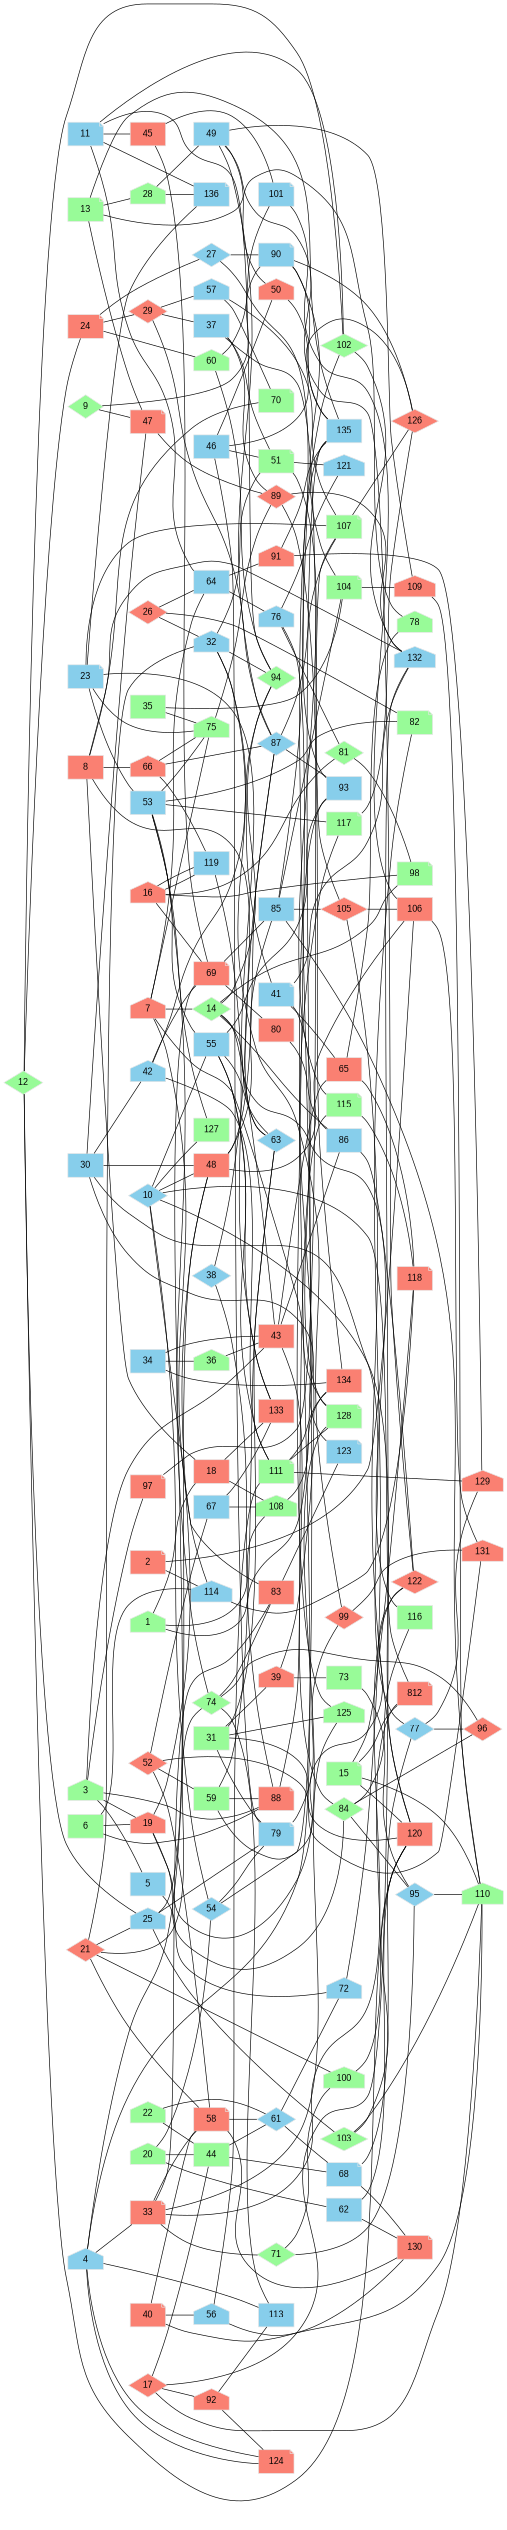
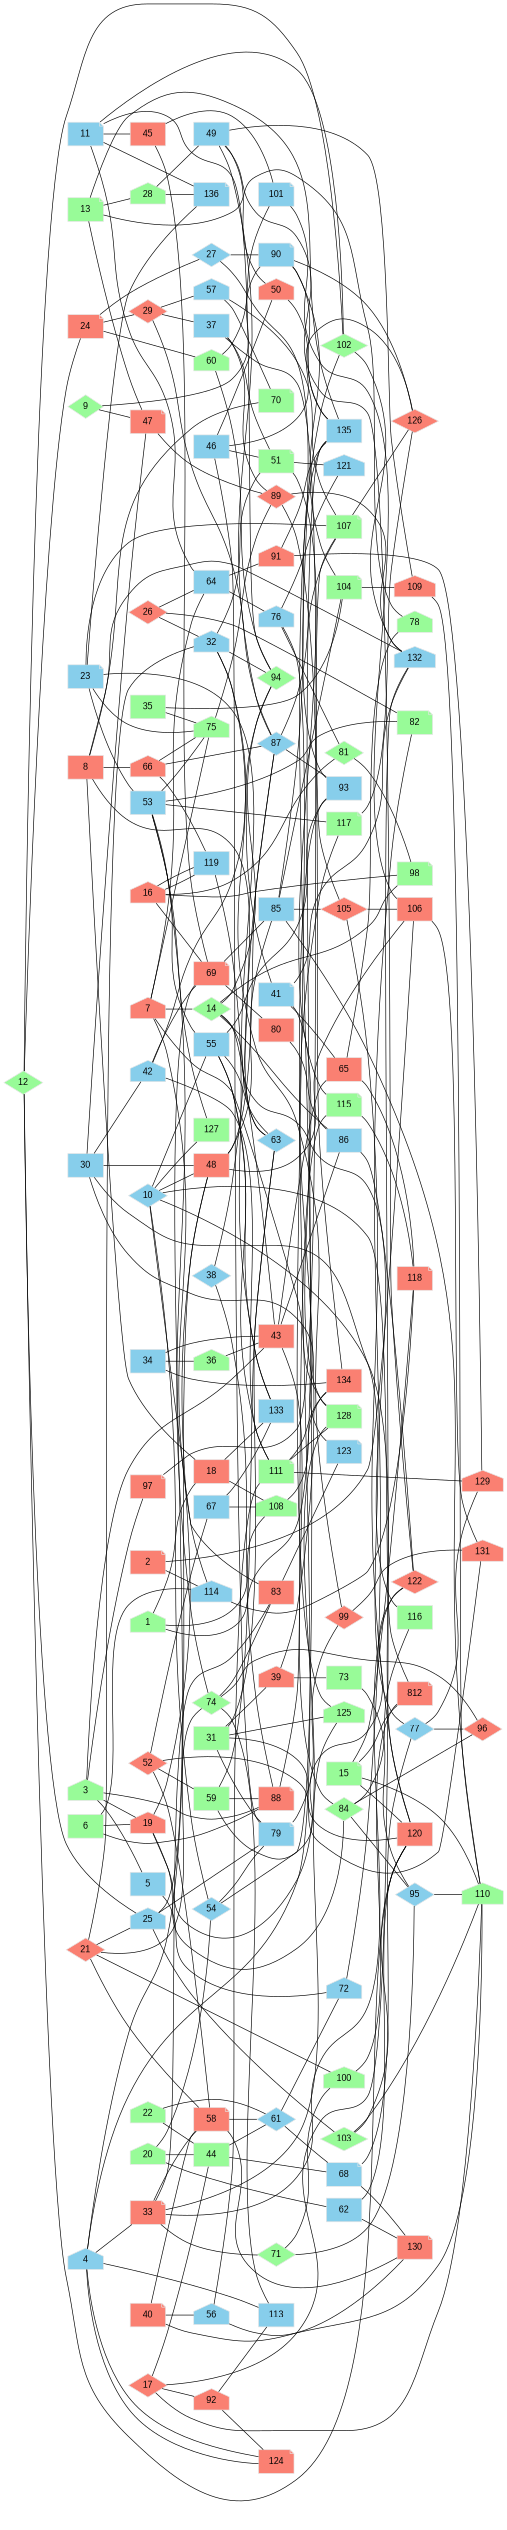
(276, 1411) -> (276, 1411)
